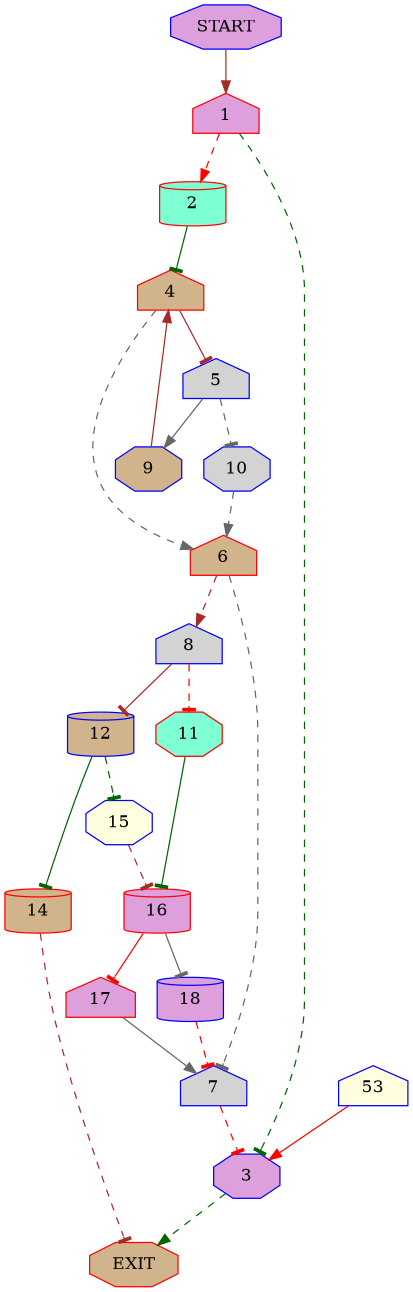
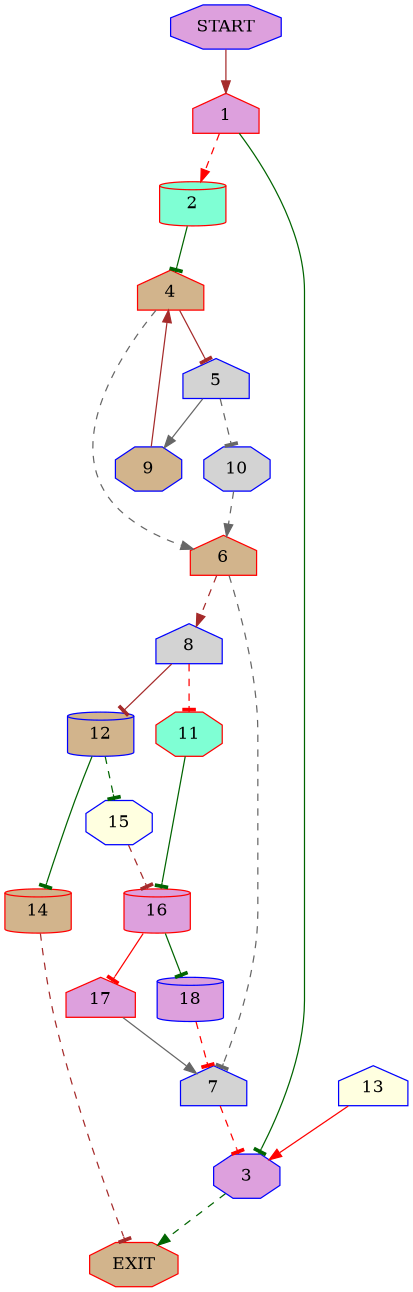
(304, 637) -> (304, 637)
(173, 952) -> (173, 952)
(373, 1088) -> (373, 1088)
